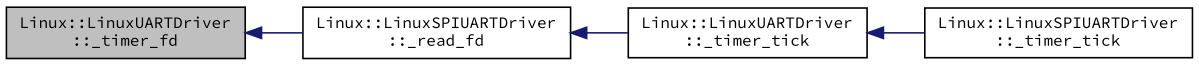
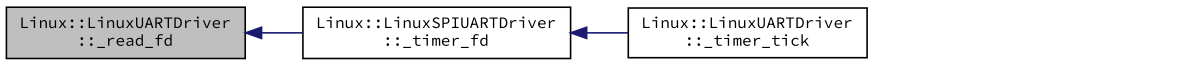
(126, 33) -> (126, 33)
(437, 33) -> (437, 33)
(1059, 33) -> none
